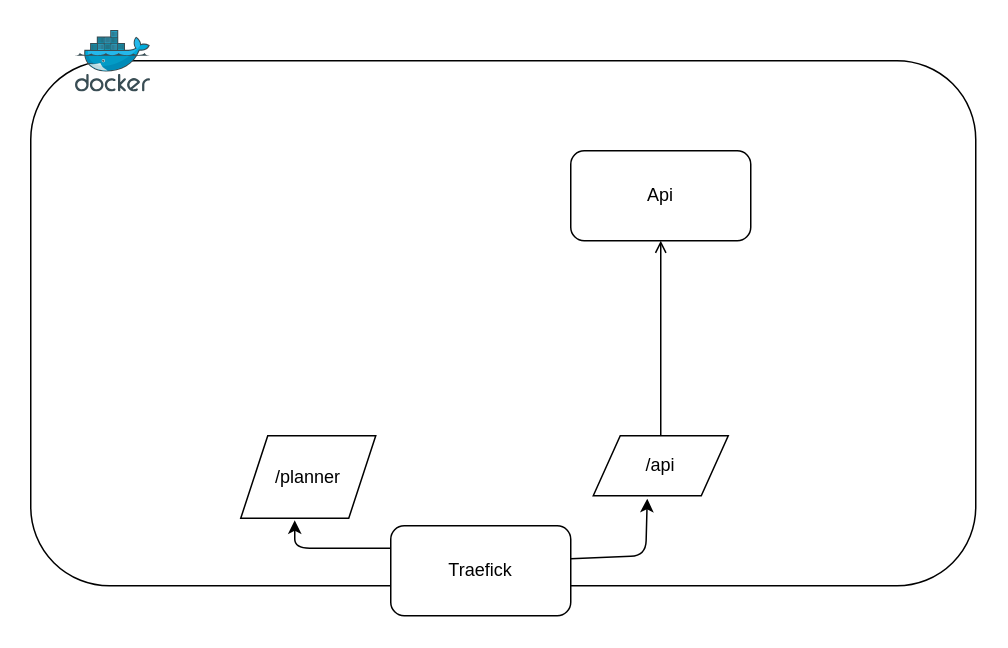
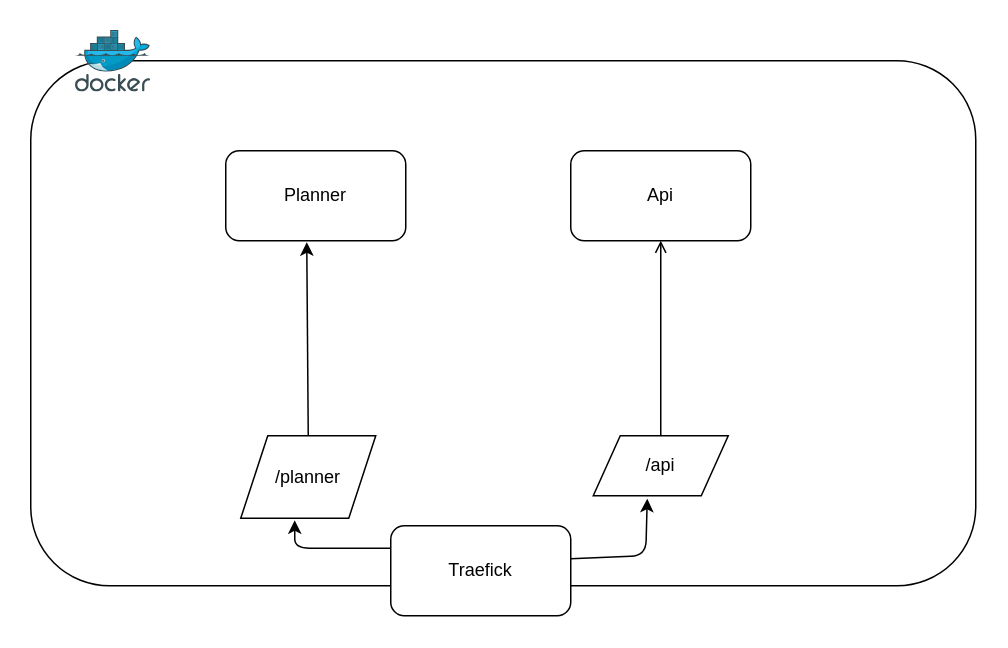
none -> (316, 196)
none -> (308, 344)
